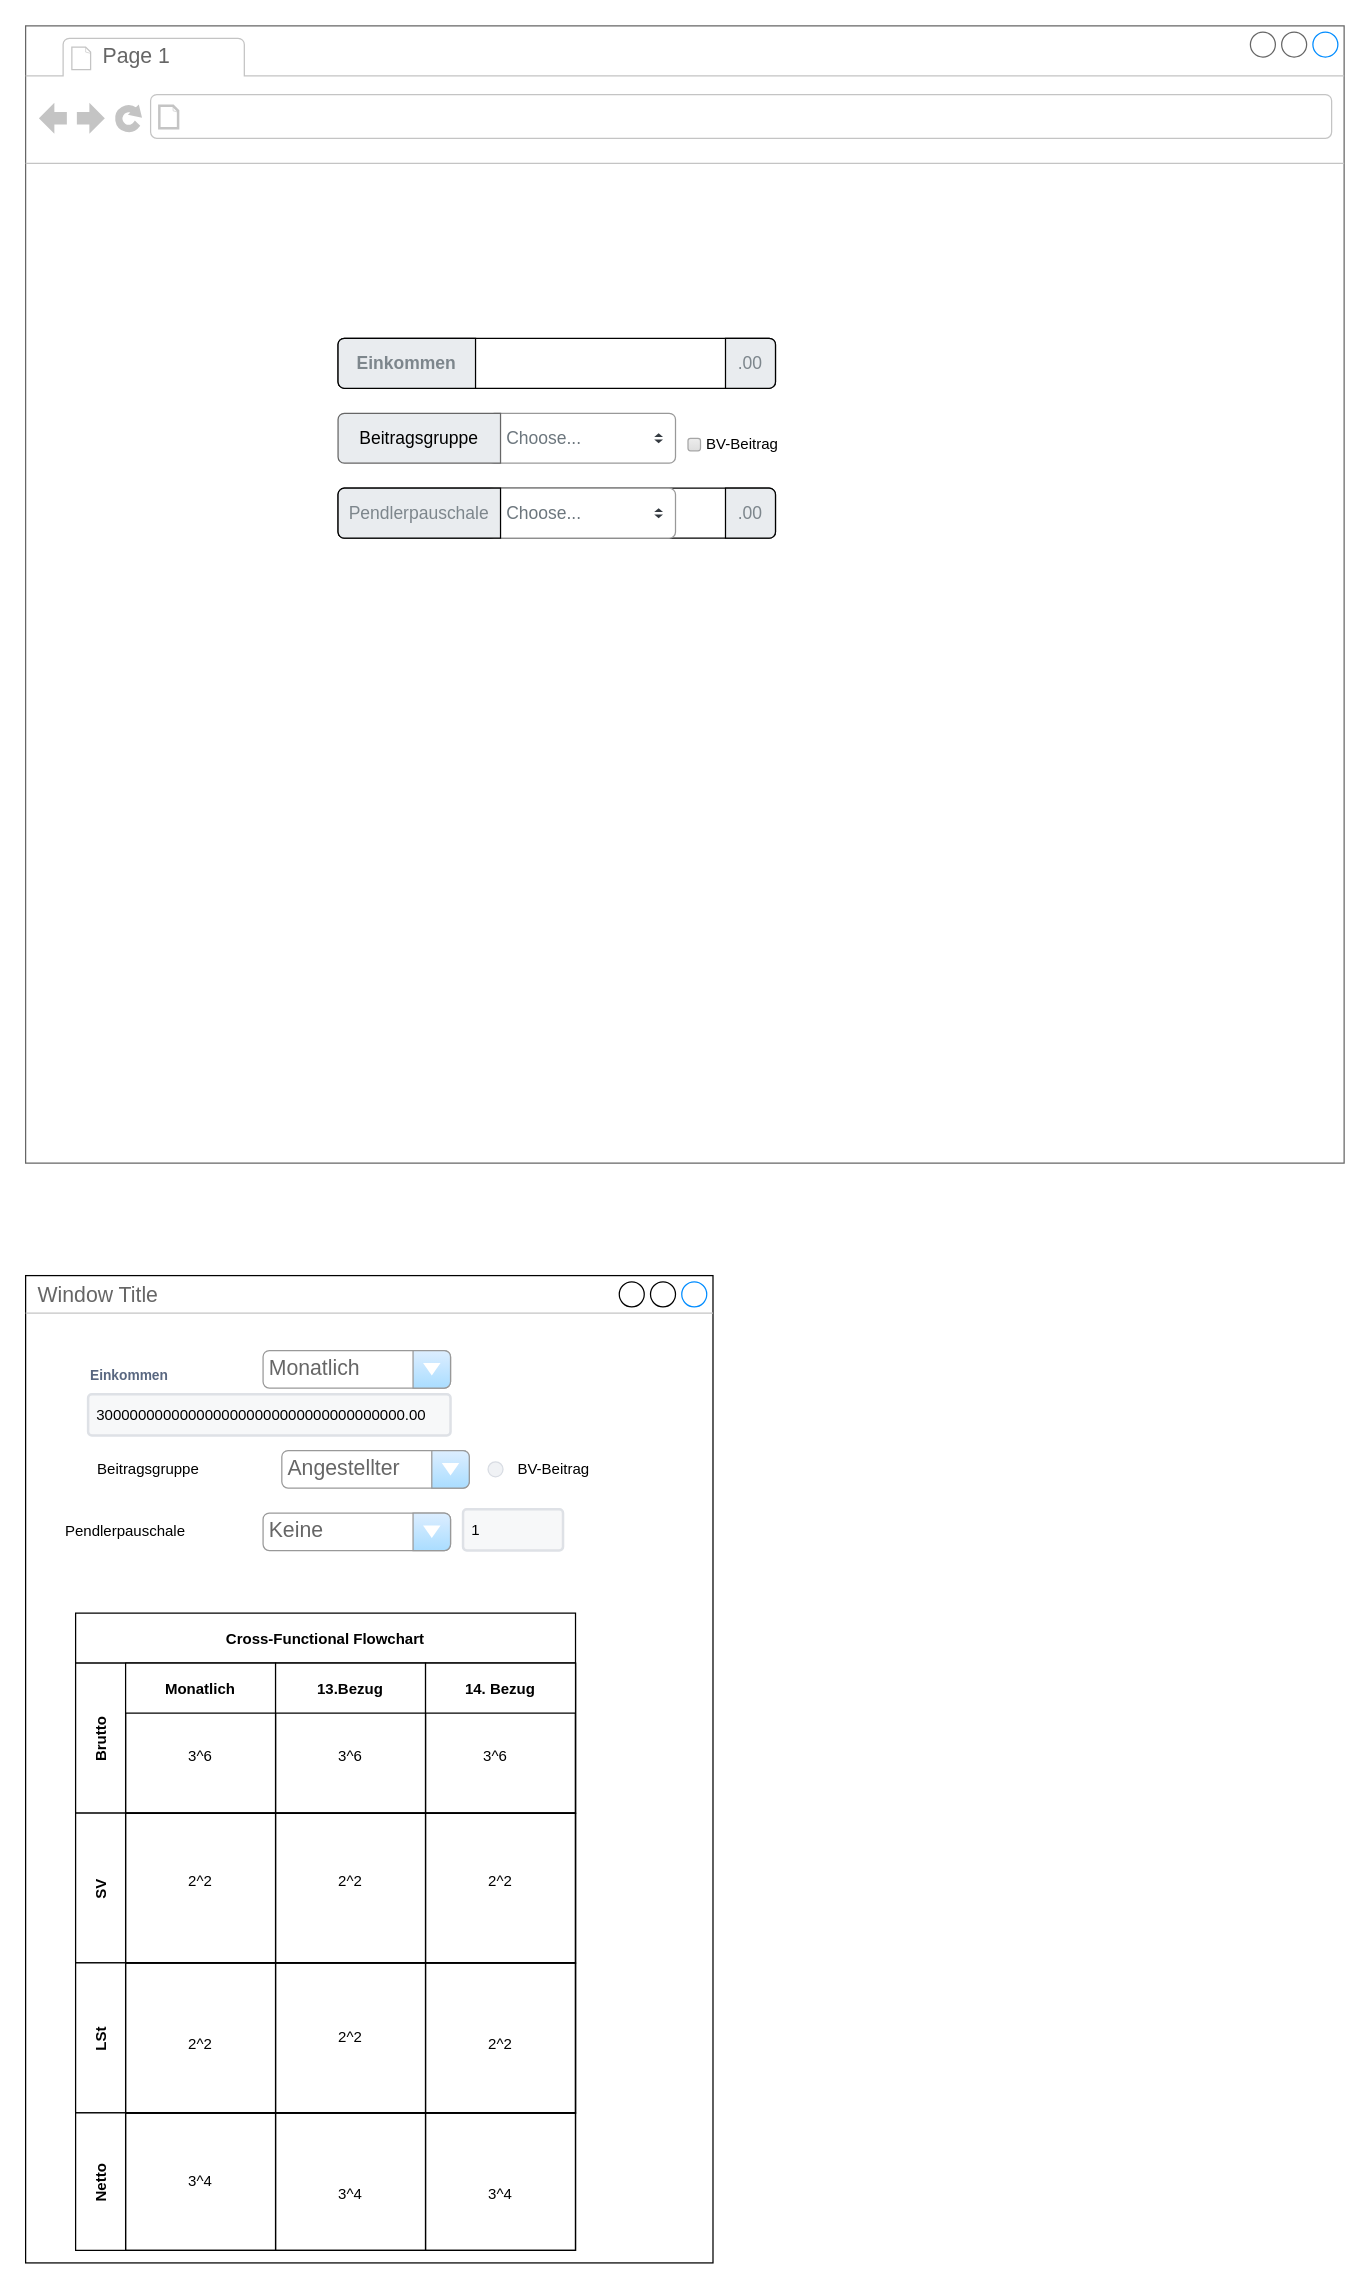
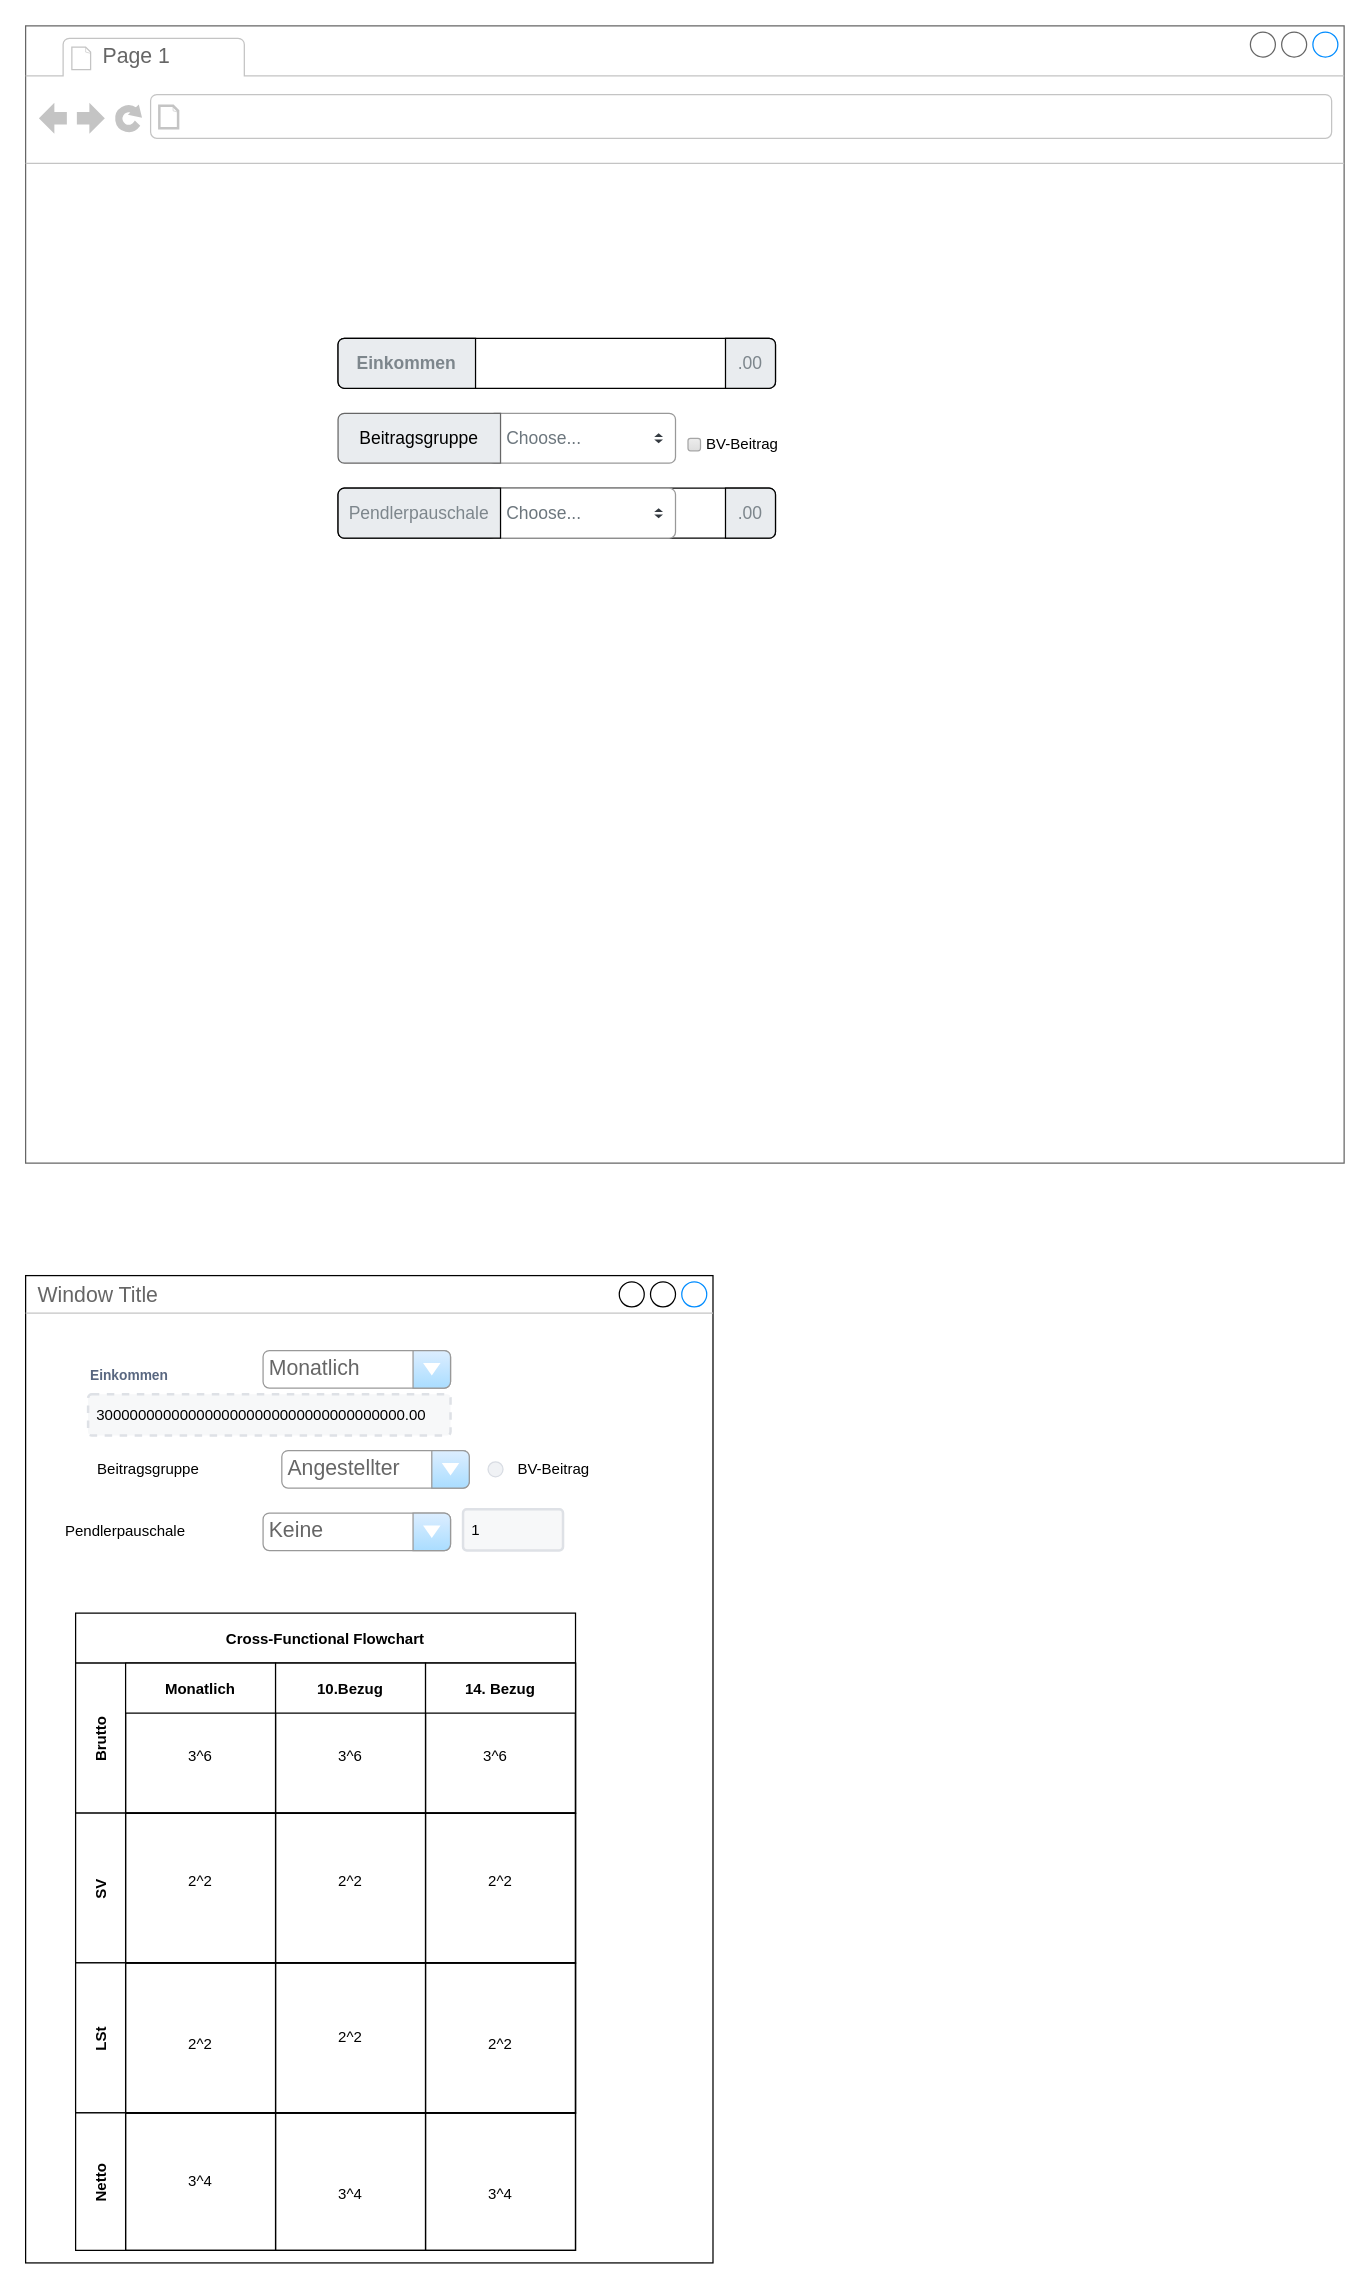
(269, 1415) -> (269, 1415)
(350, 1689) -> (350, 1689)
